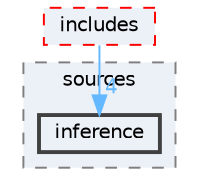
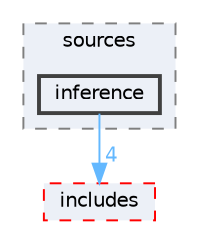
(99, 75) -> (99, 141)
